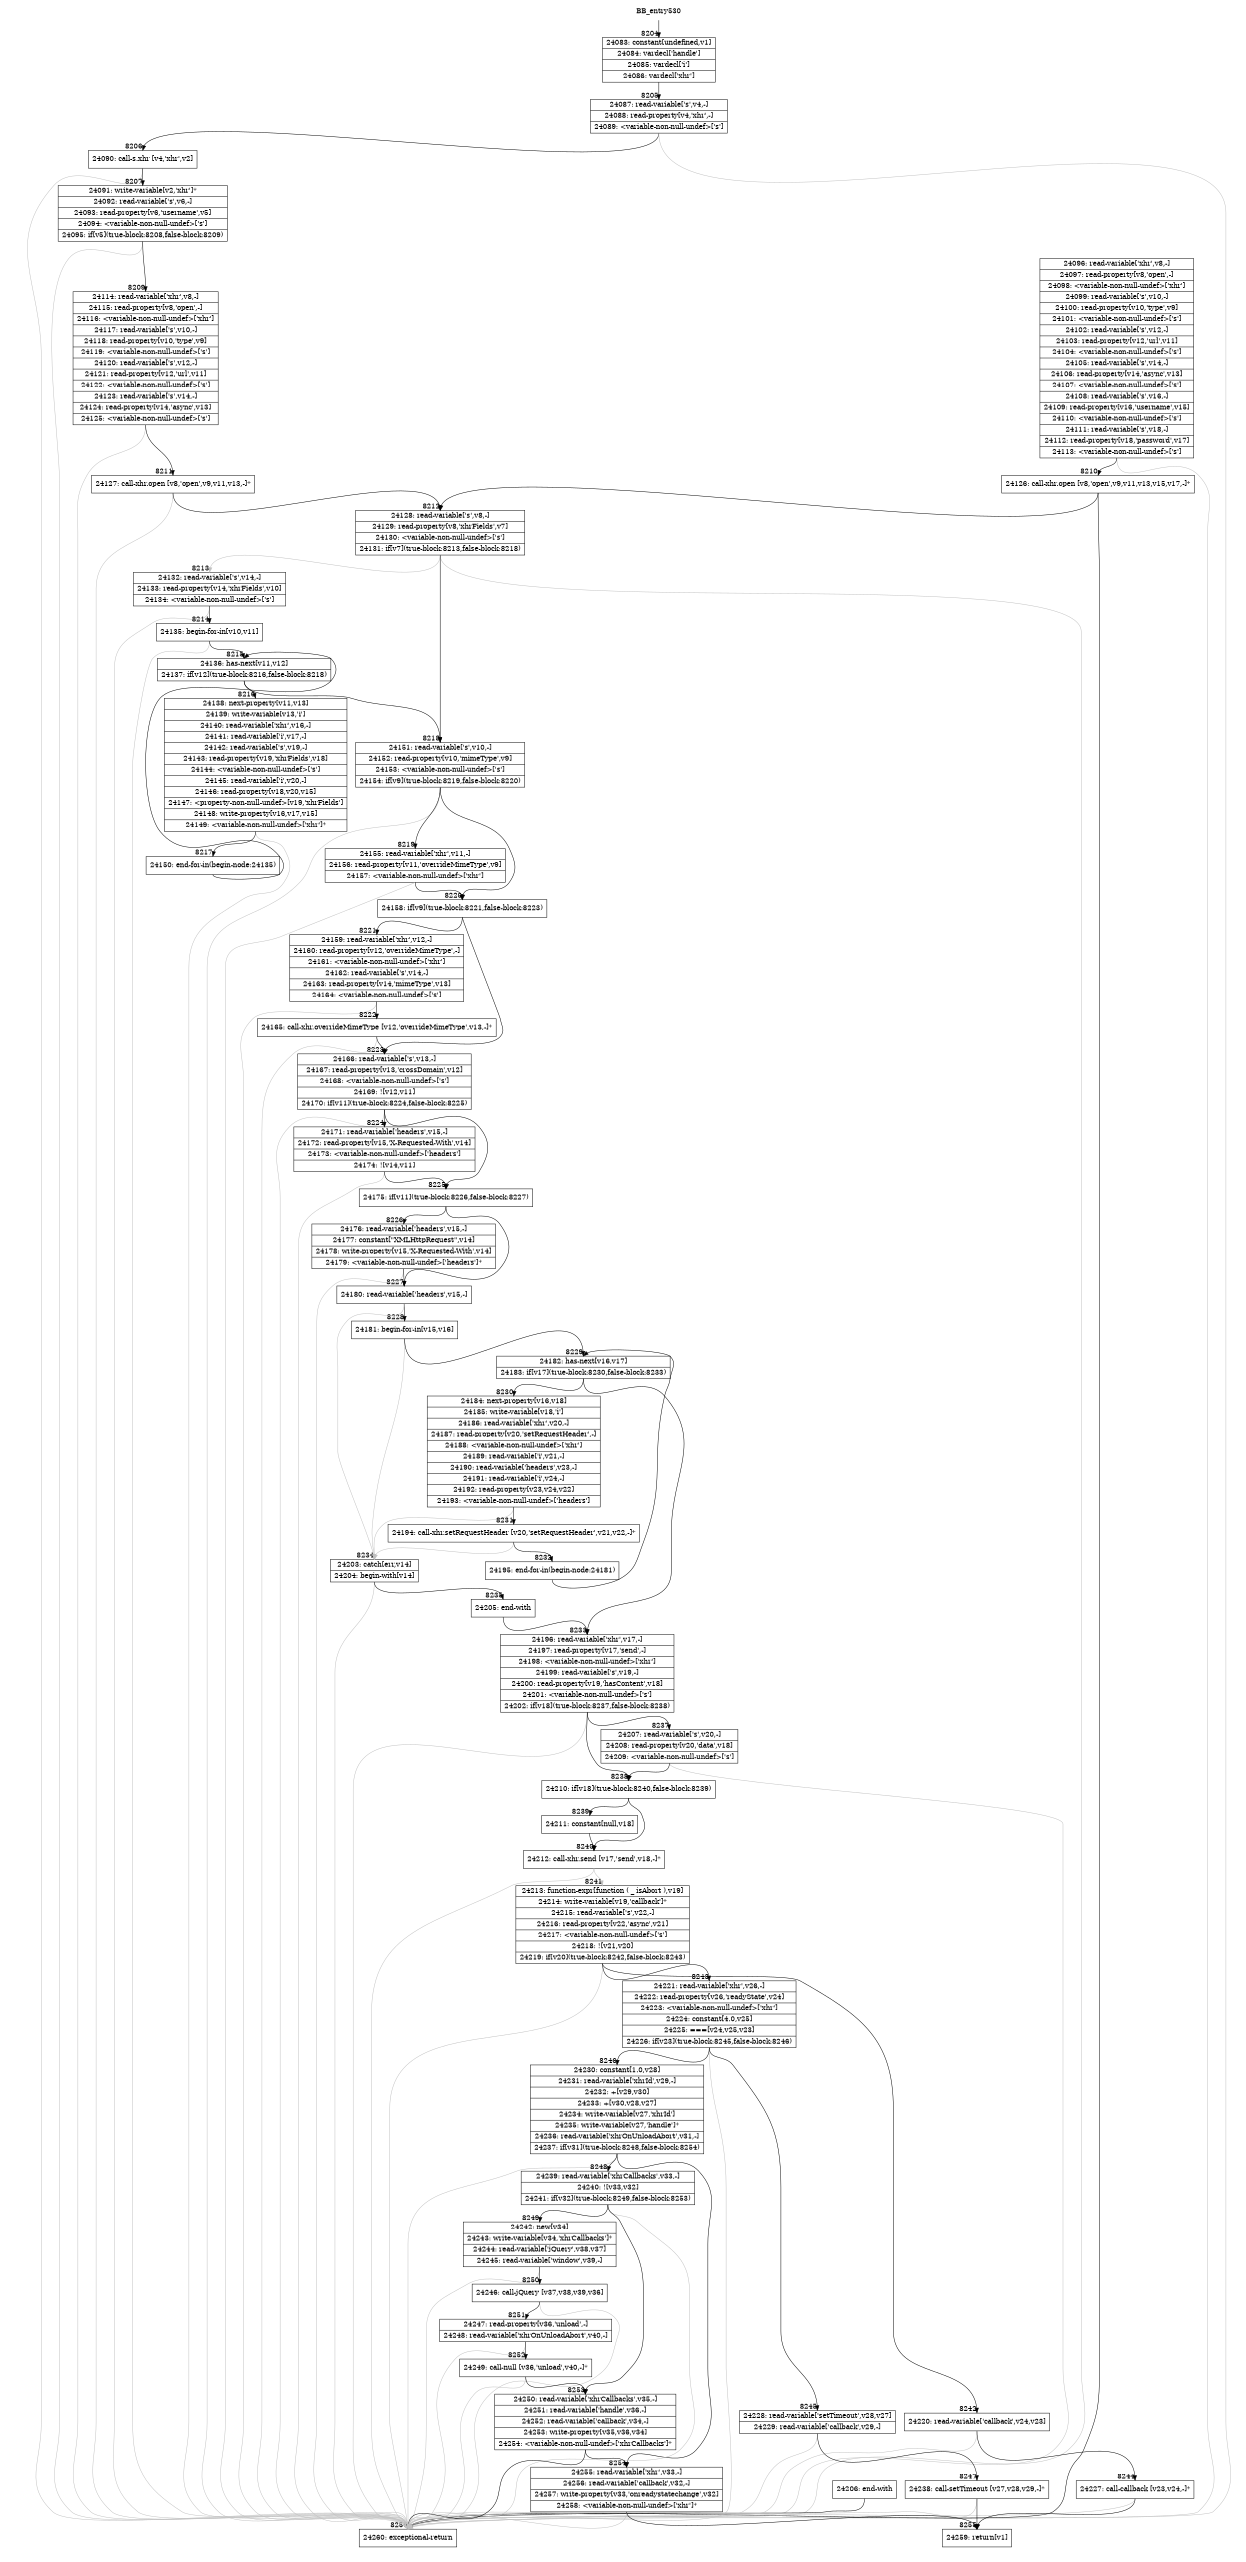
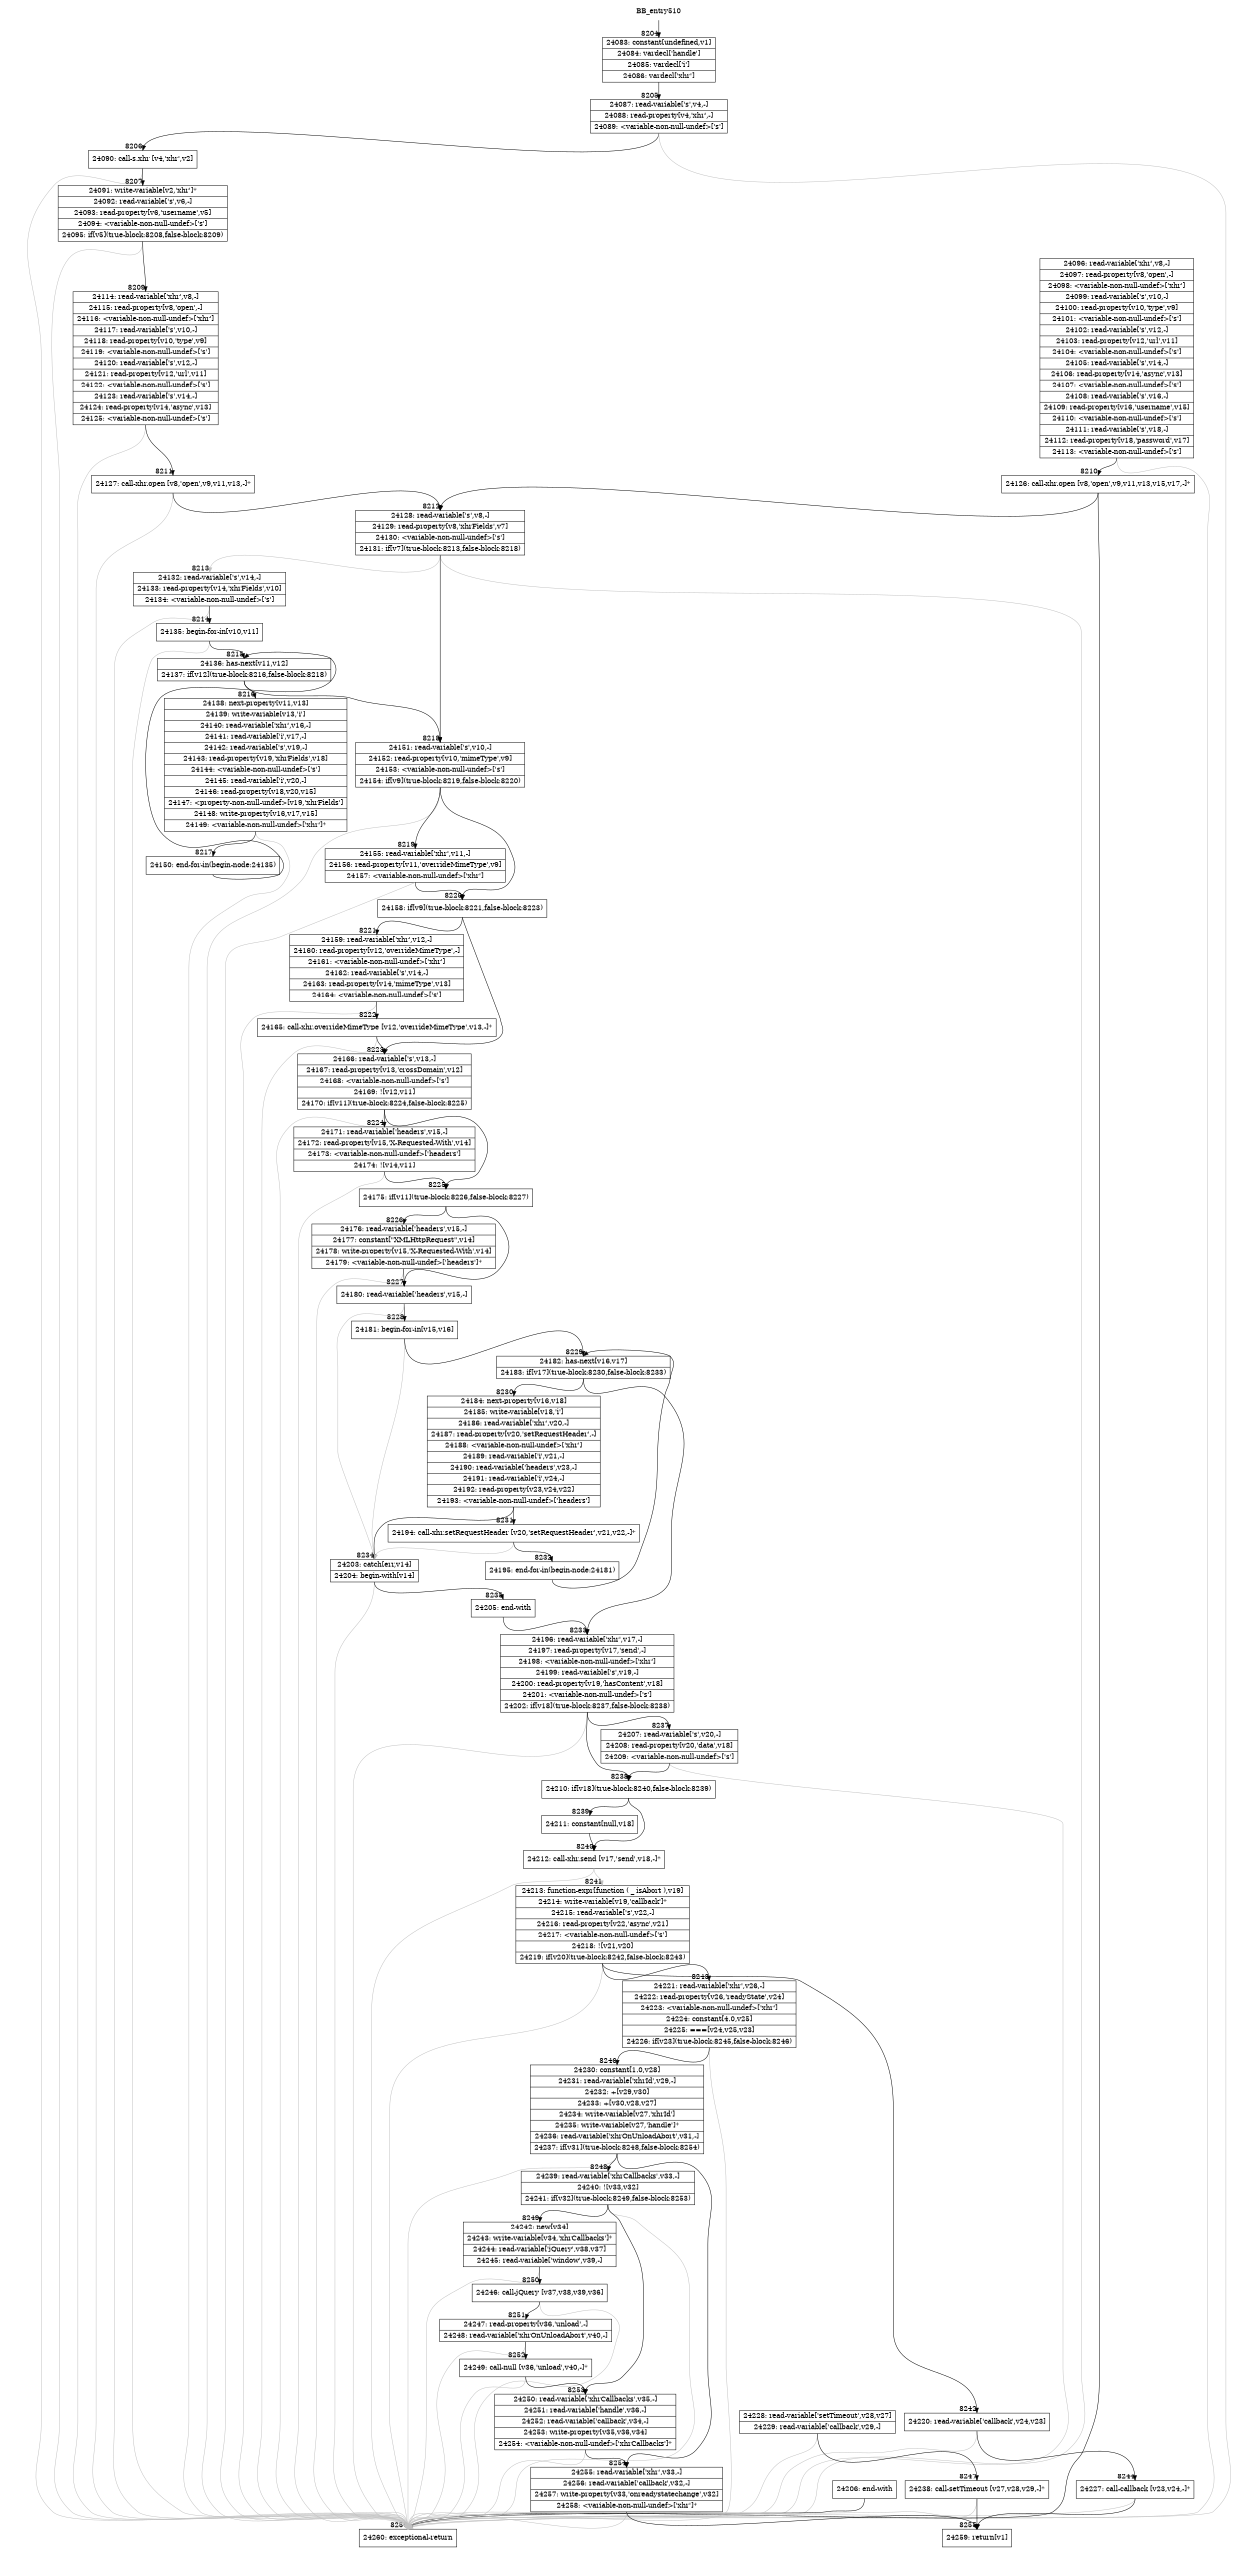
(659, 12) -> (659, 12)
(434, 1518) -> (434, 1518)
(781, 2219) -> none
(499, 2490) -> (499, 2490)
